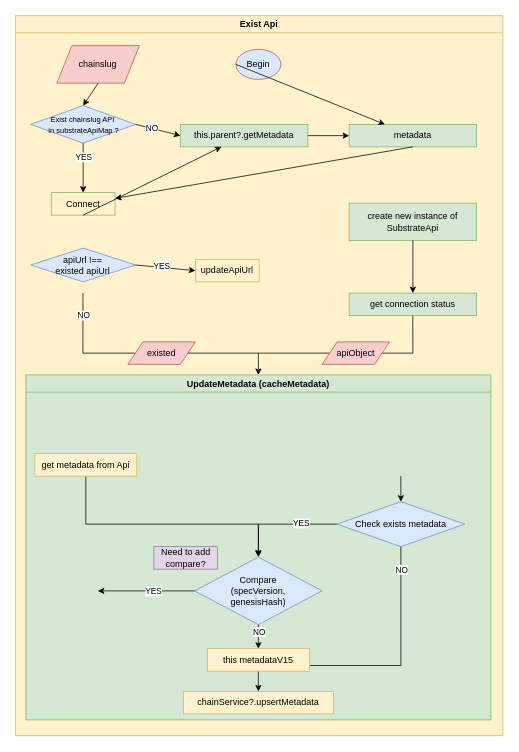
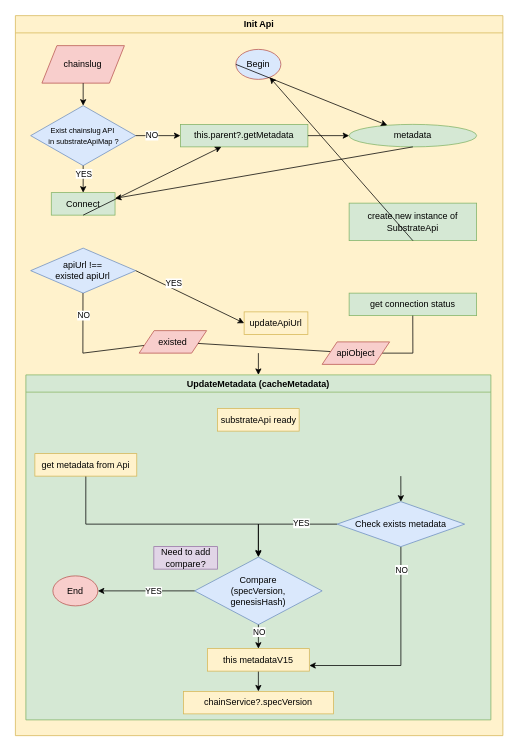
(259, 24) -> (259, 24)
(98, 64) -> (83, 64)
(83, 124) -> (83, 135)
(413, 135) -> (413, 135)
(83, 204) -> (83, 204)
(83, 265) -> (83, 270)
(227, 270) -> (276, 323)
(413, 286) -> (342, 160)
(162, 353) -> (173, 342)
none -> (258, 420)
none -> (75, 591)
(313, 665) -> (316, 665)
(258, 702) -> (258, 702)
